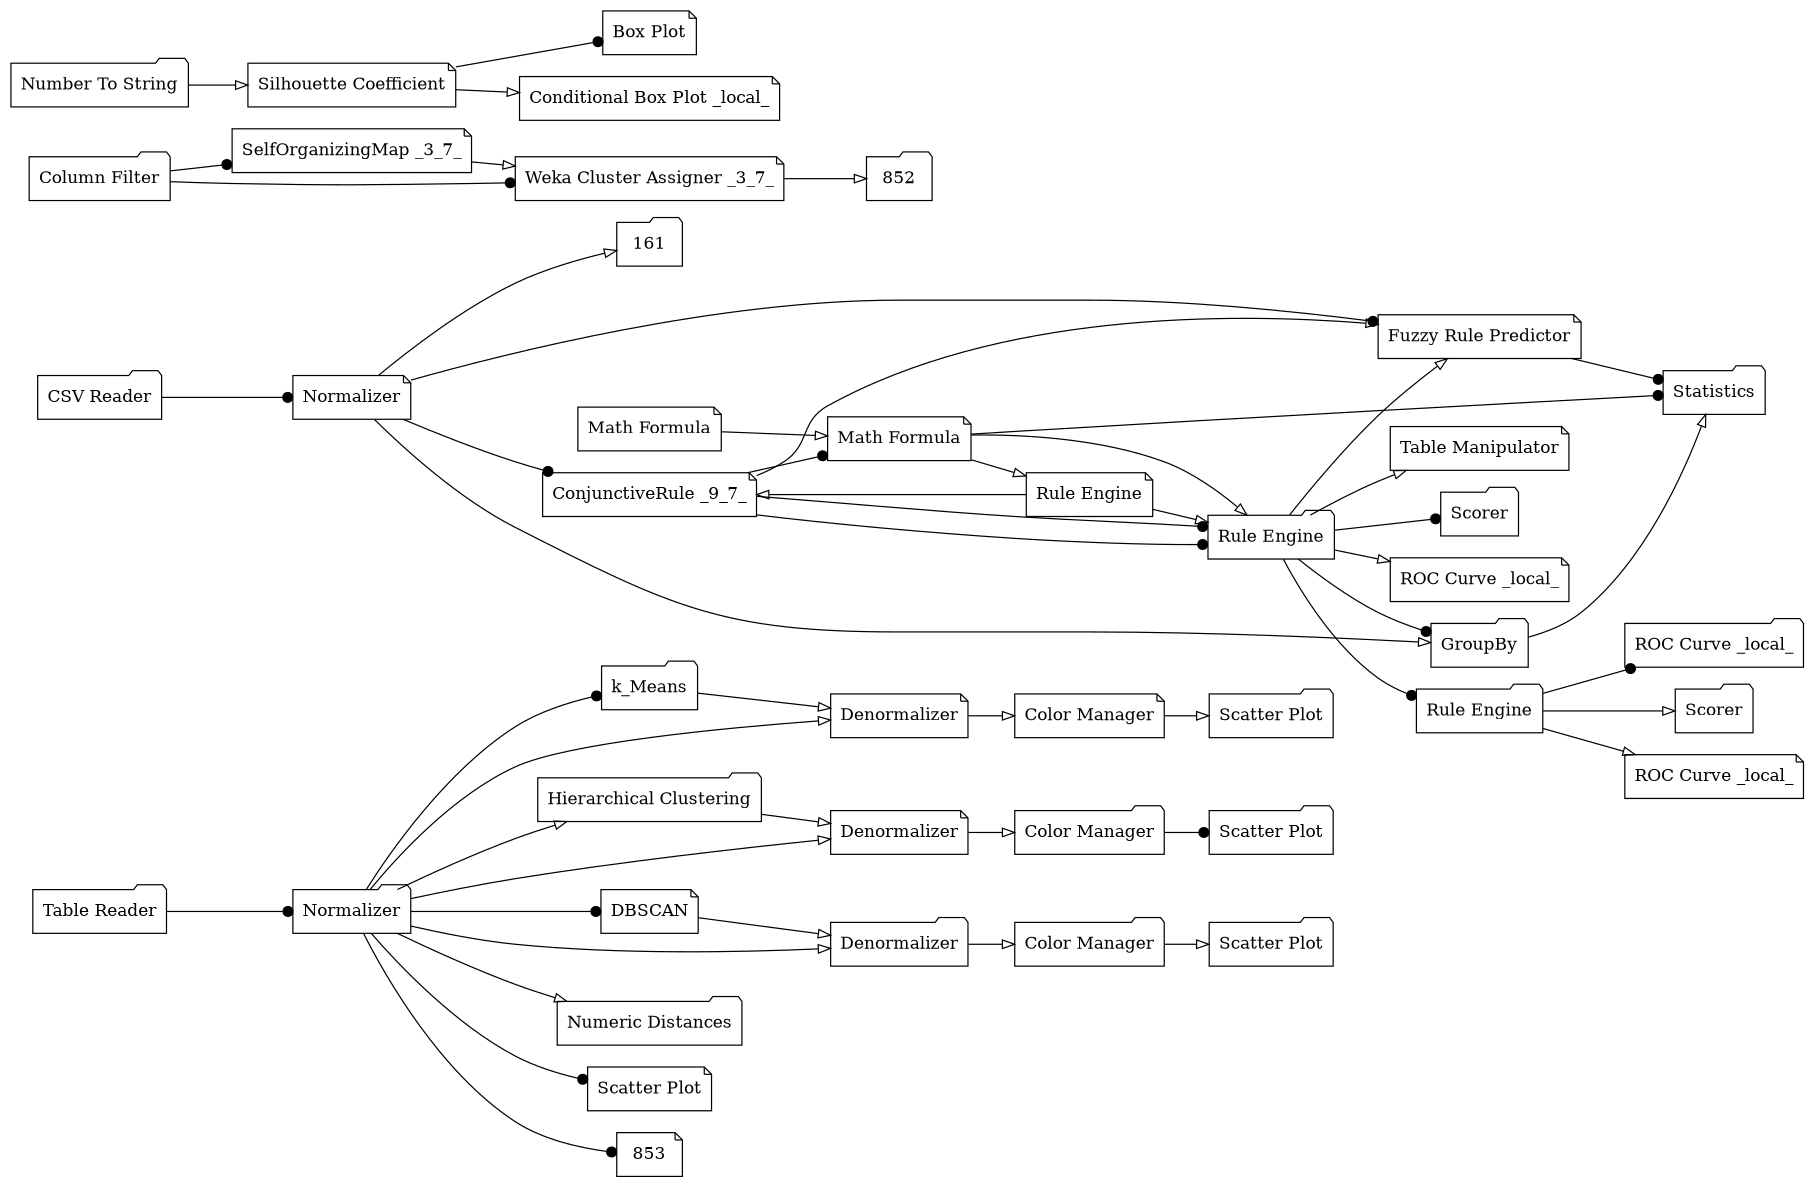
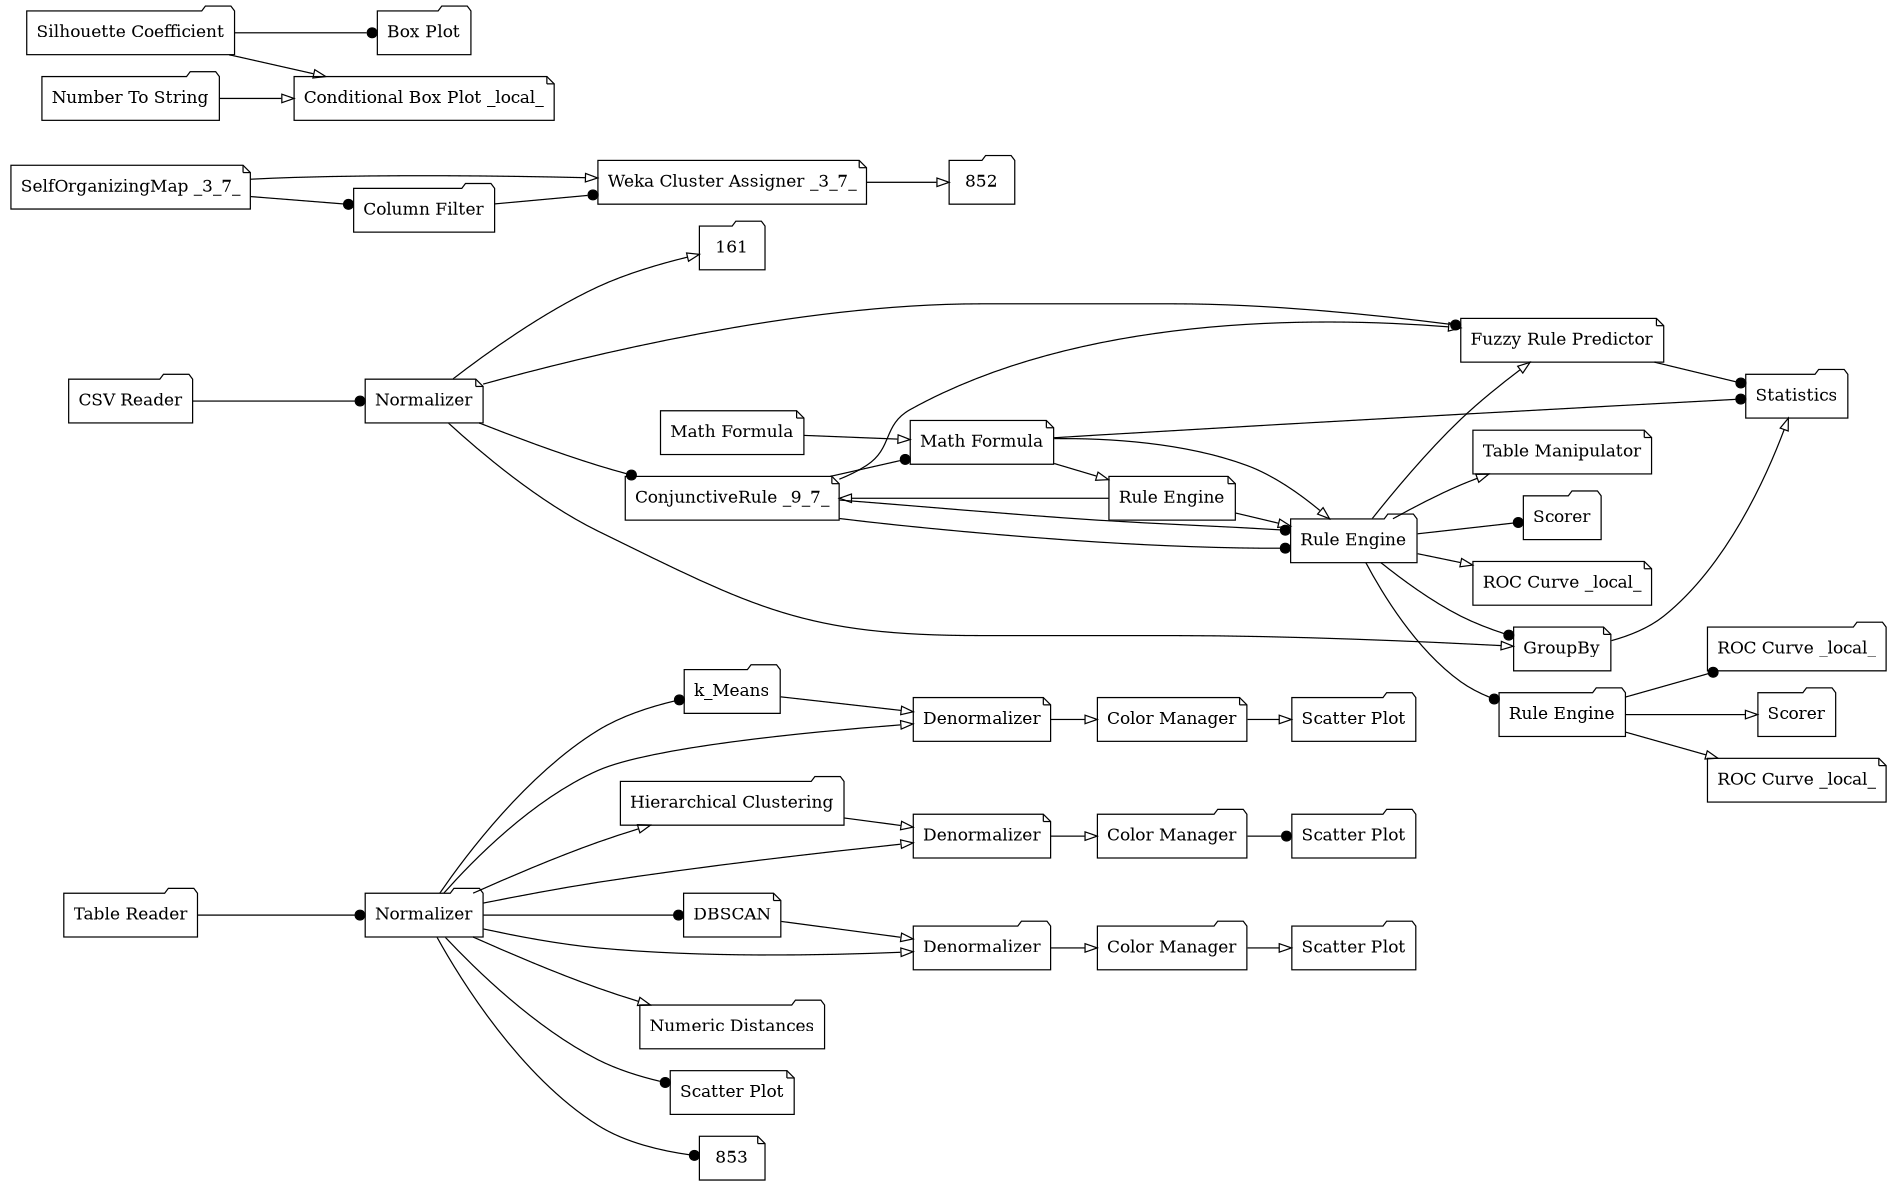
(650, 33) -> (424, 33)
(212, 85) -> (251, 98)
(352, 85) -> (131, 33)
(196, 168) -> (297, 200)
(1480, 645) -> (1562, 649)
